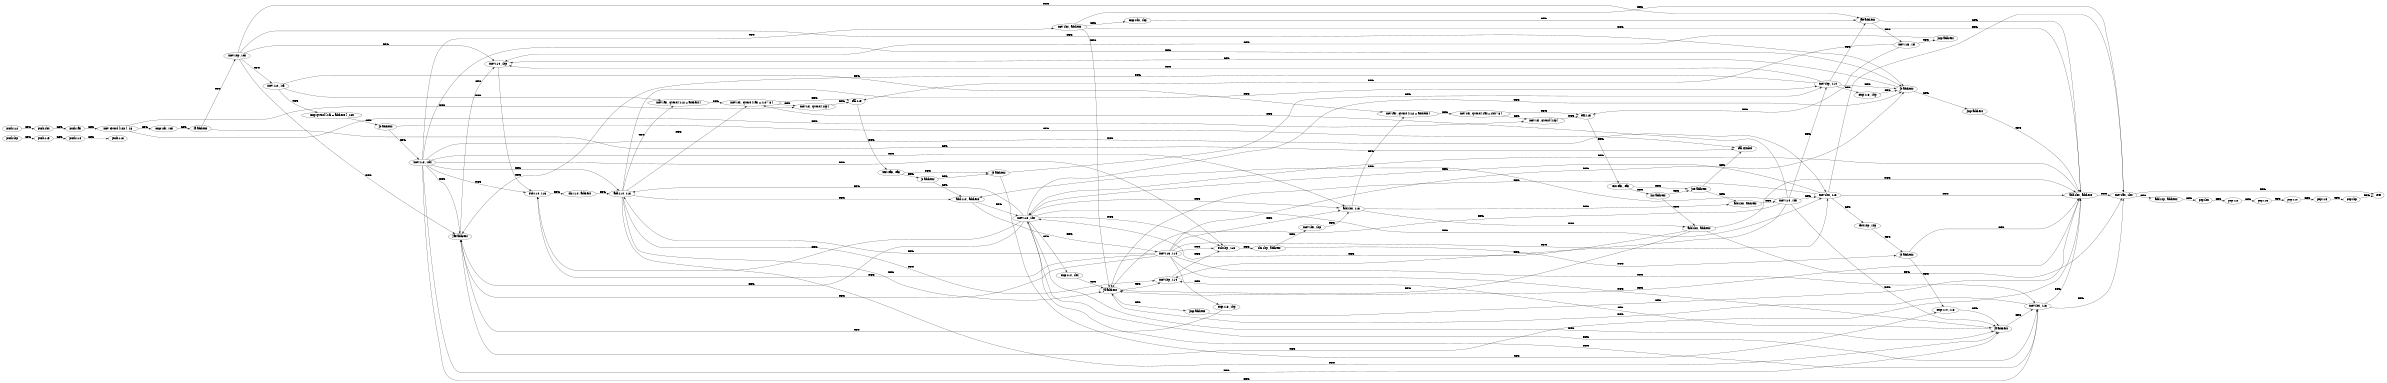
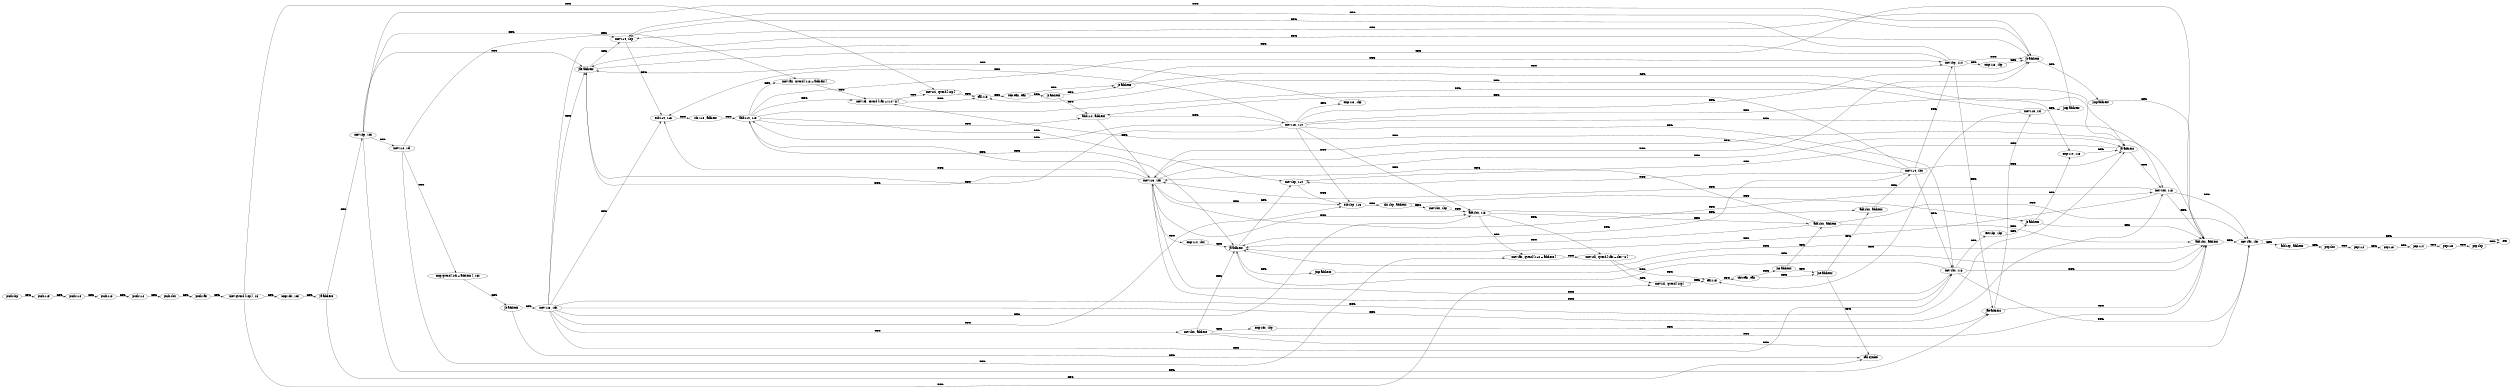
(527, 170) -> none
none -> (1545, 230)
none -> (122, 297)
